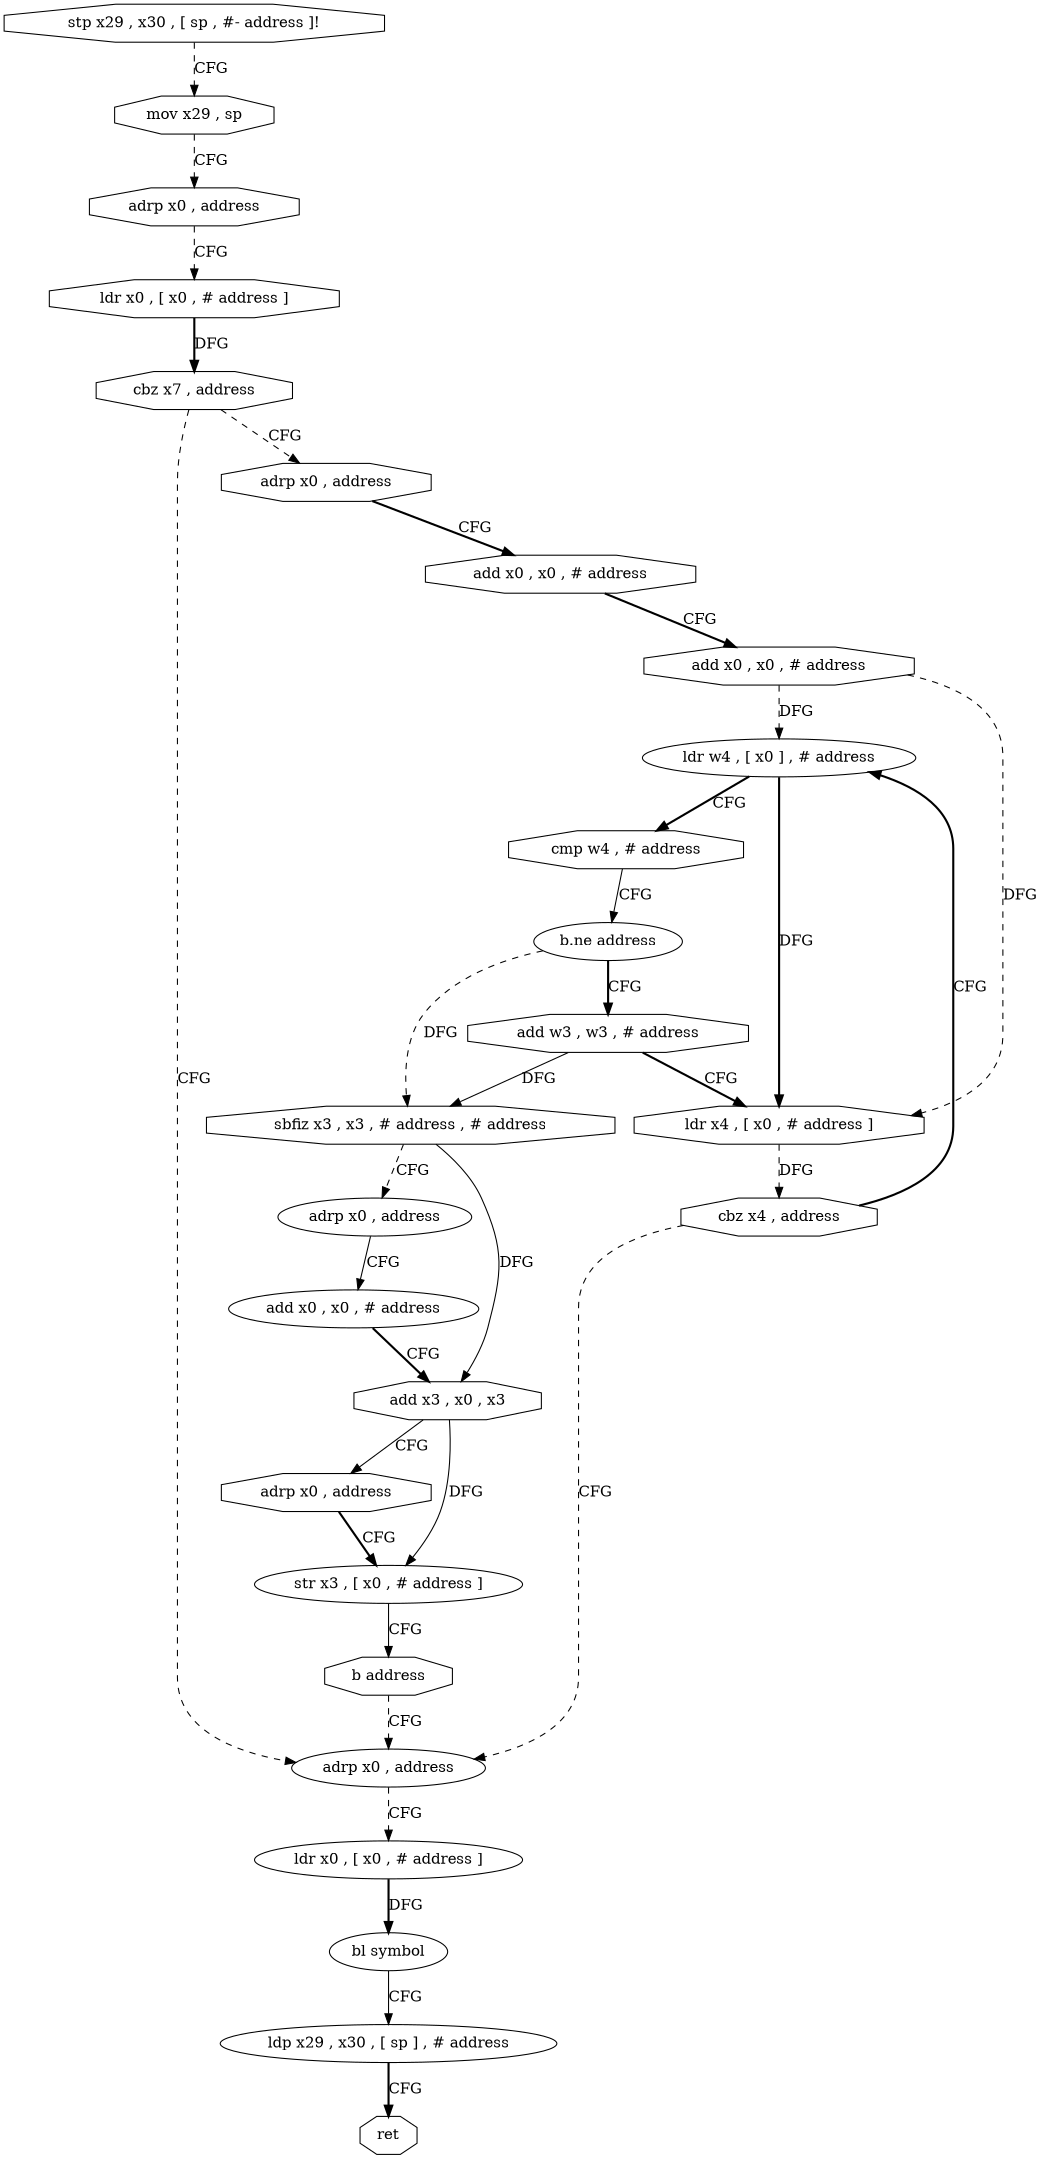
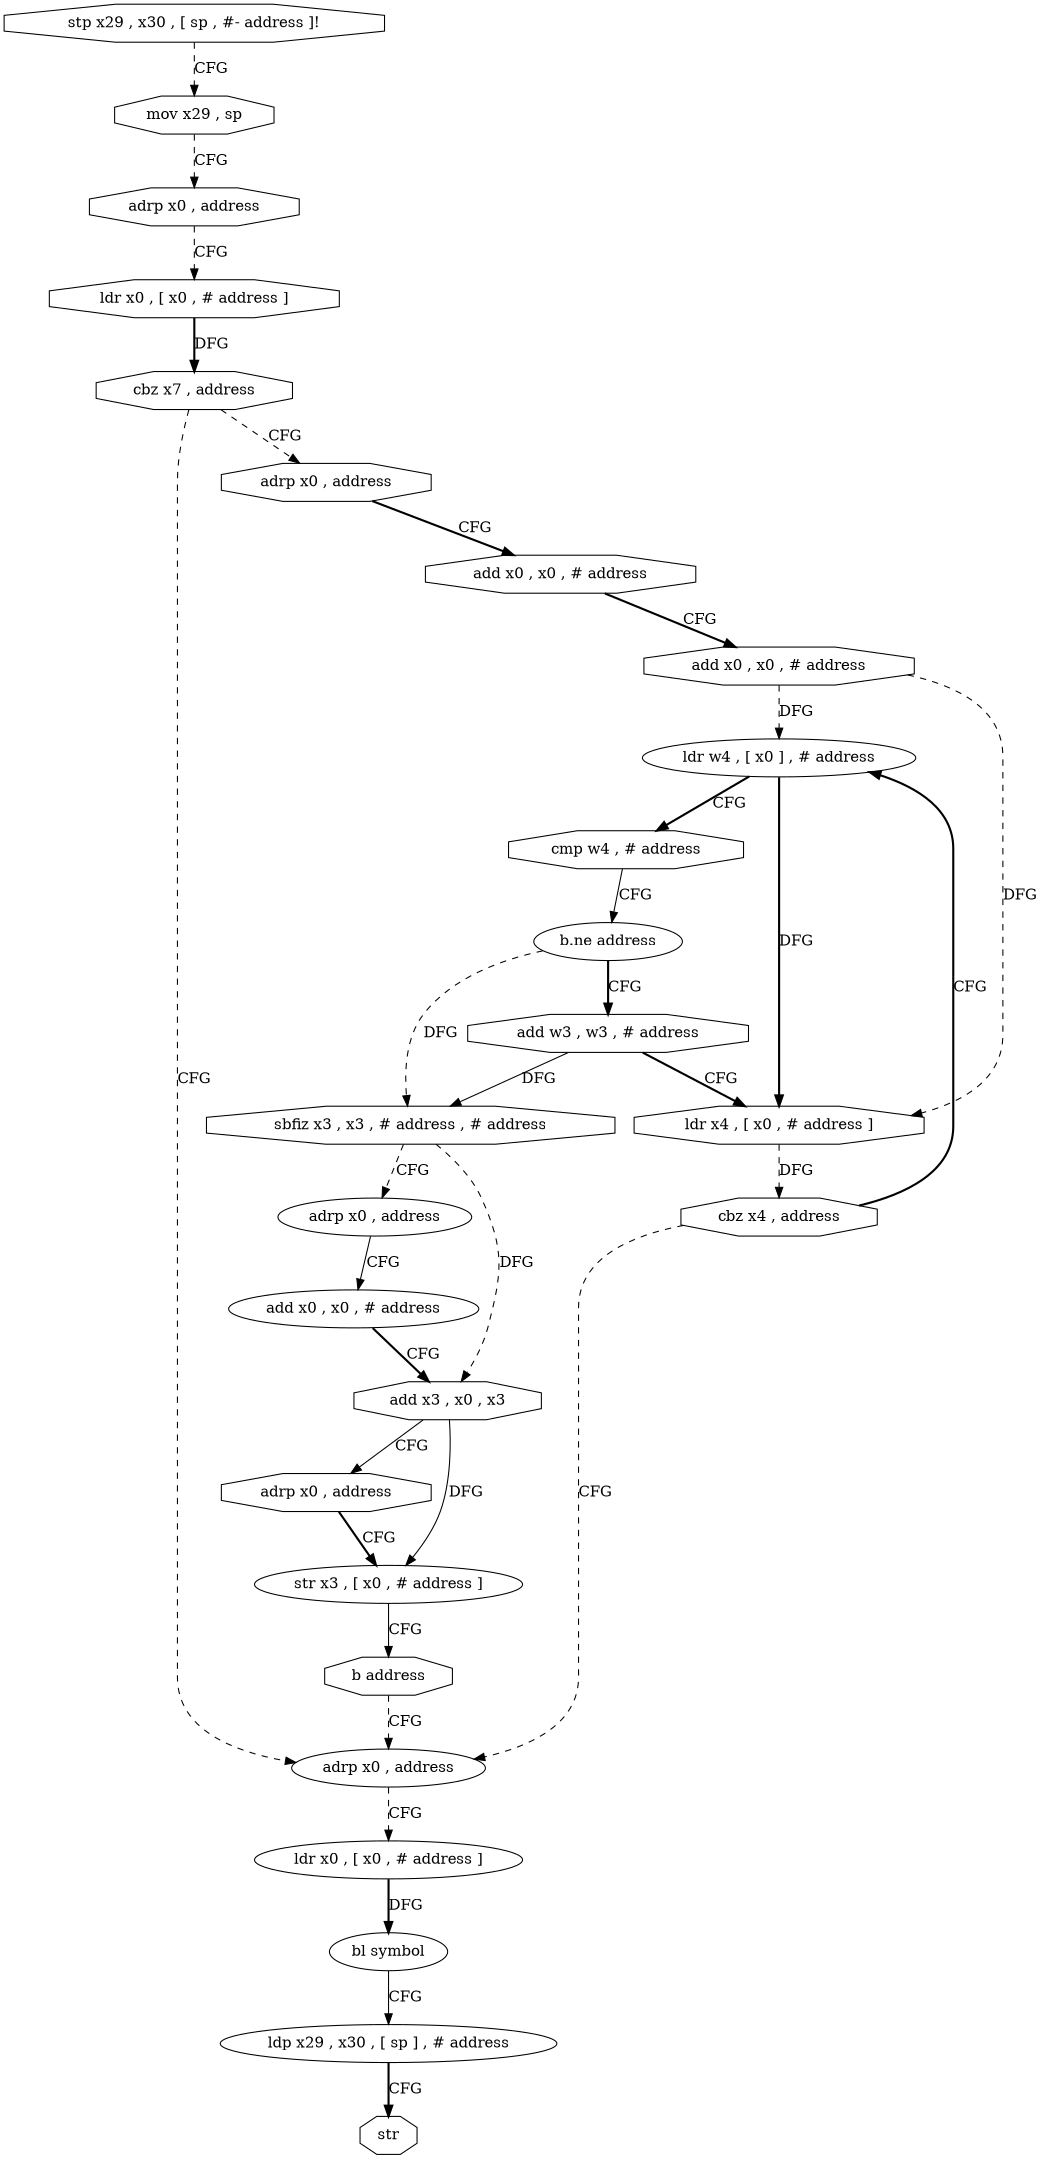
(498, 1251) -> (498, 1251)
(389, 2135) -> (389, 2135)
